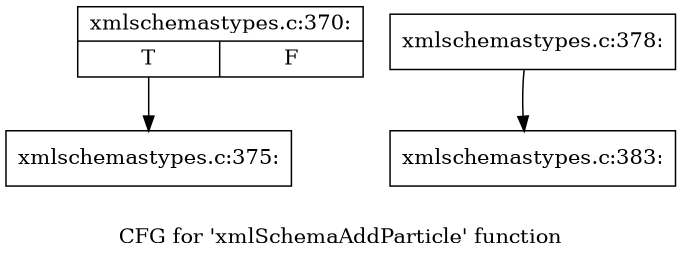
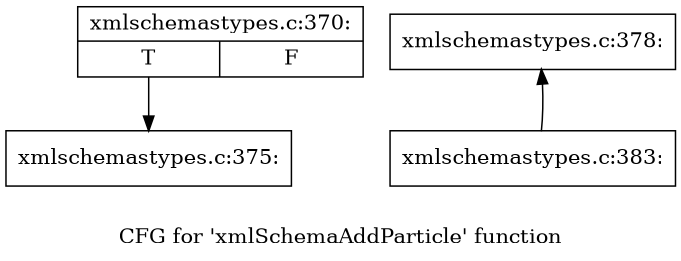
(523, 93) -> (543, 108)
